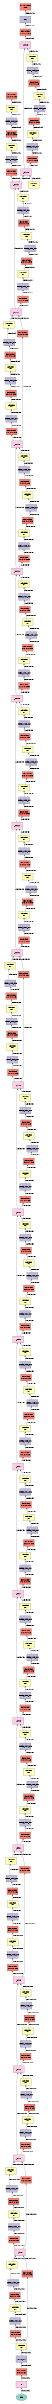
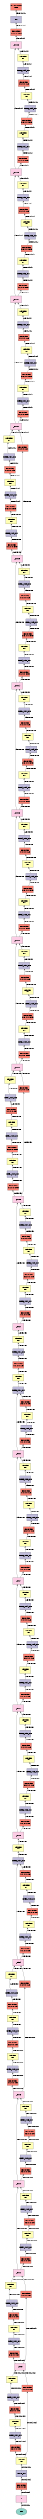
none -> (23, 198)
(16, 1276) -> (16, 1423)
(16, 1785) -> (16, 1912)
